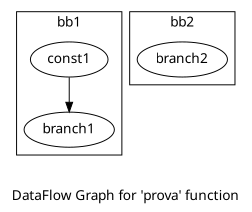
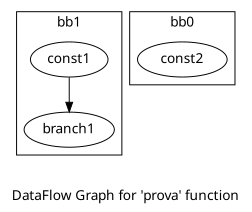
(182, 23) -> (182, 23)
(182, 59) -> (182, 59)
